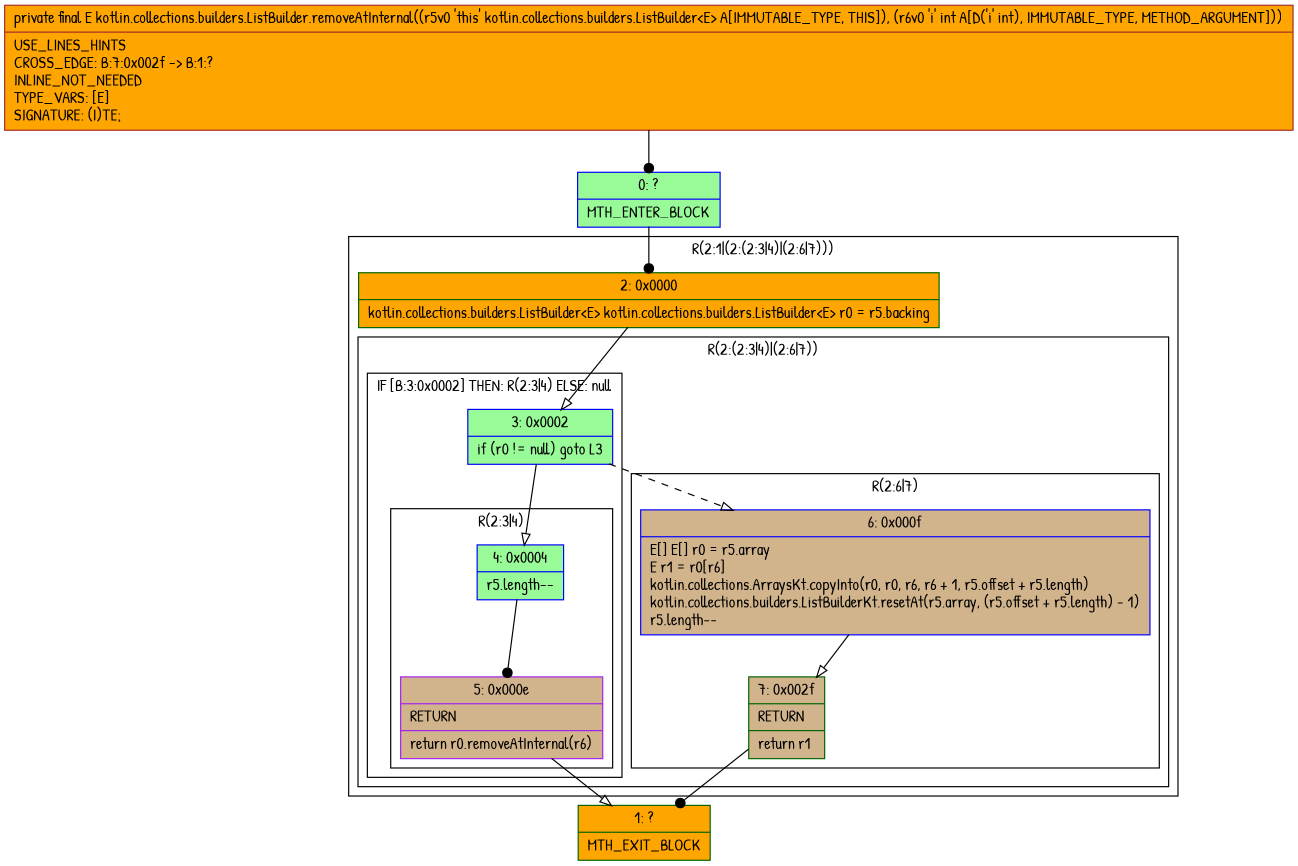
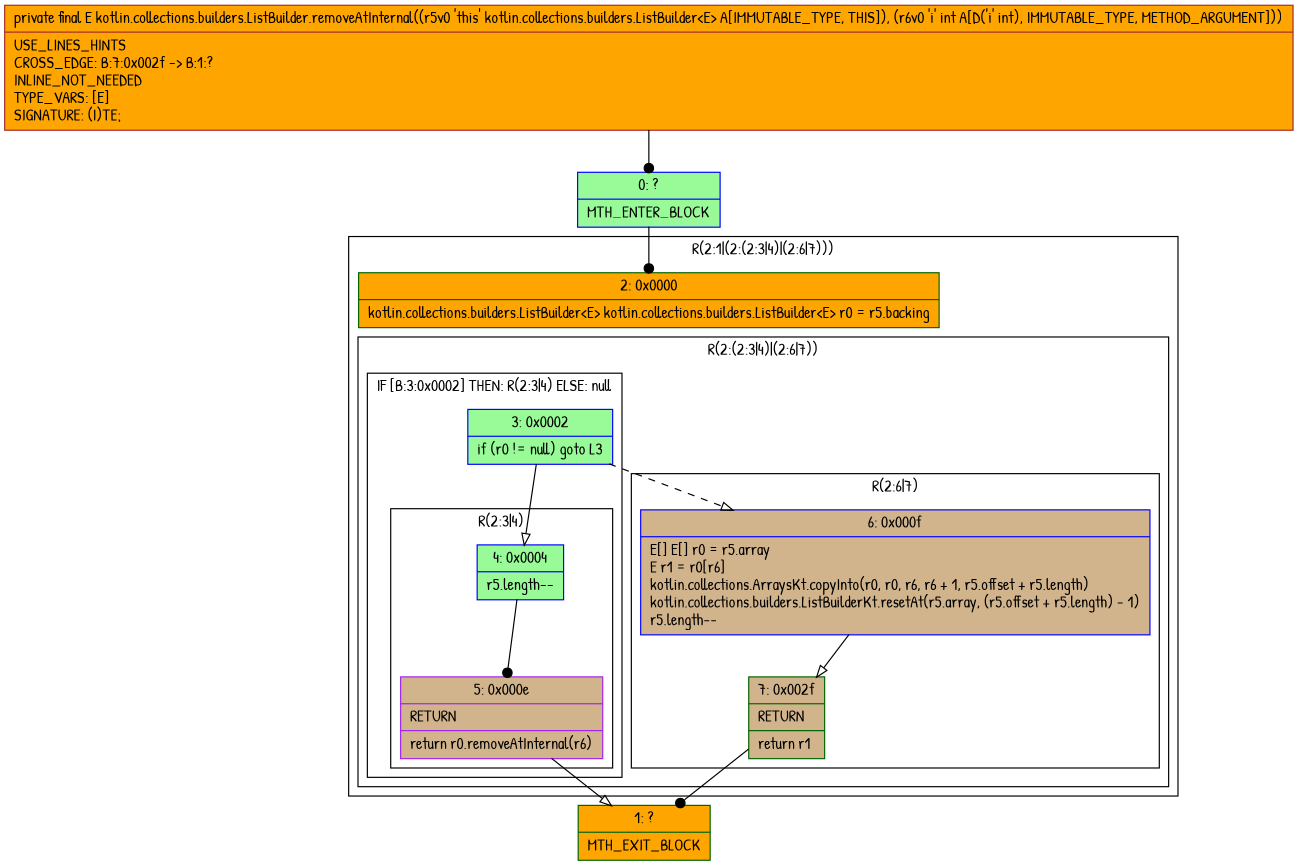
(598, 364) -> none
